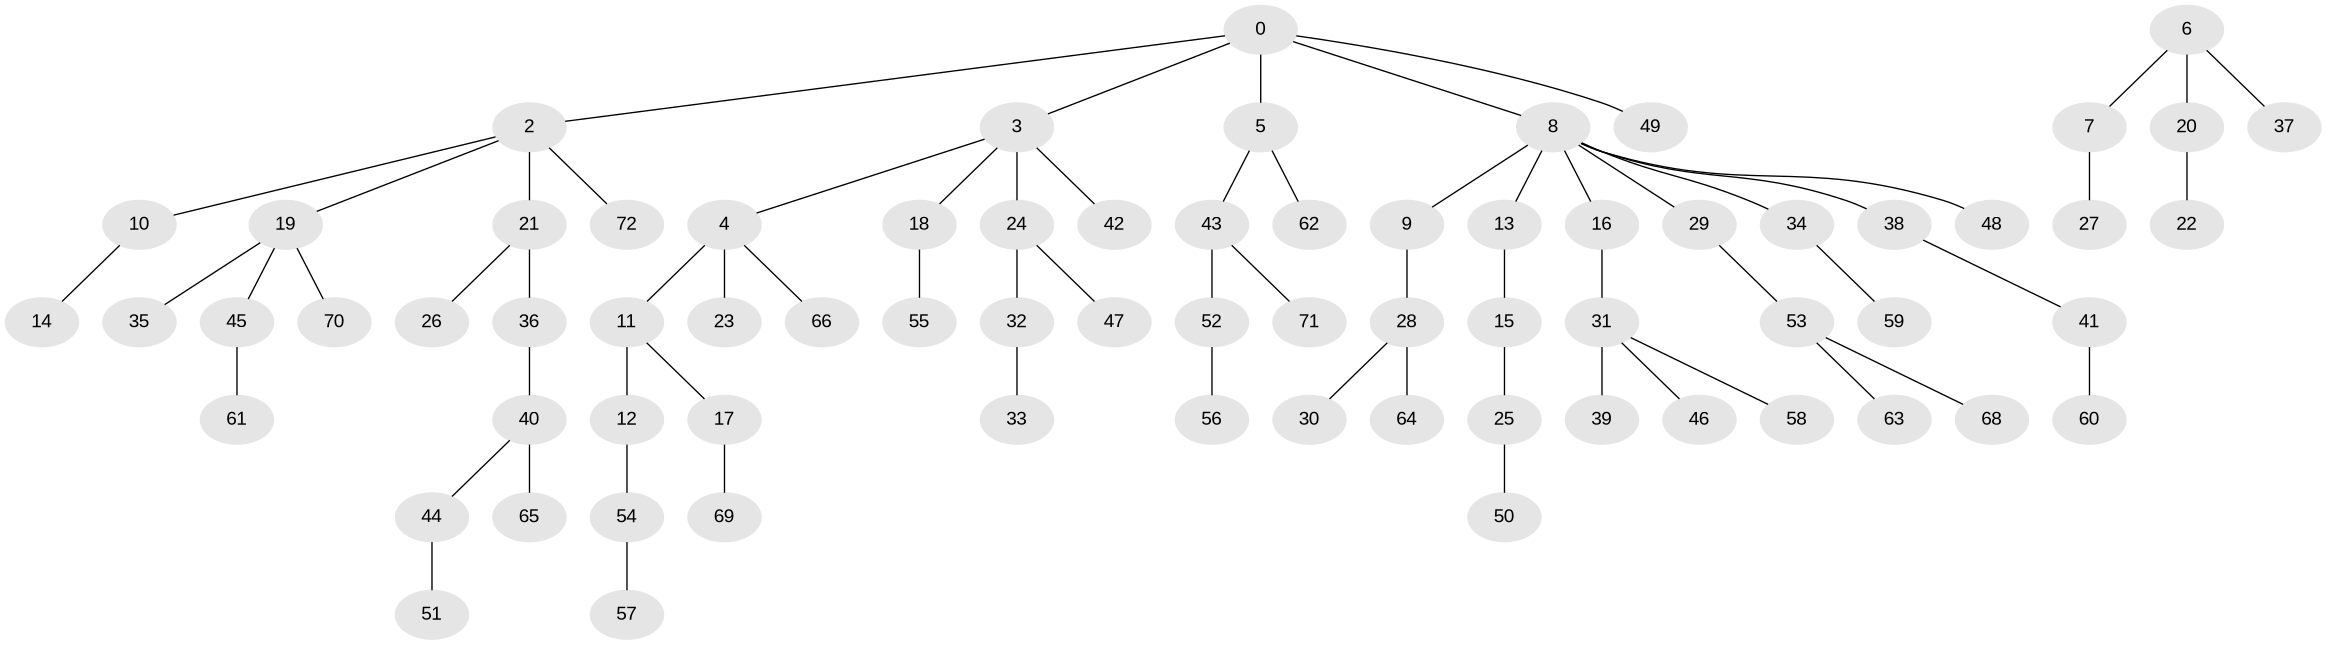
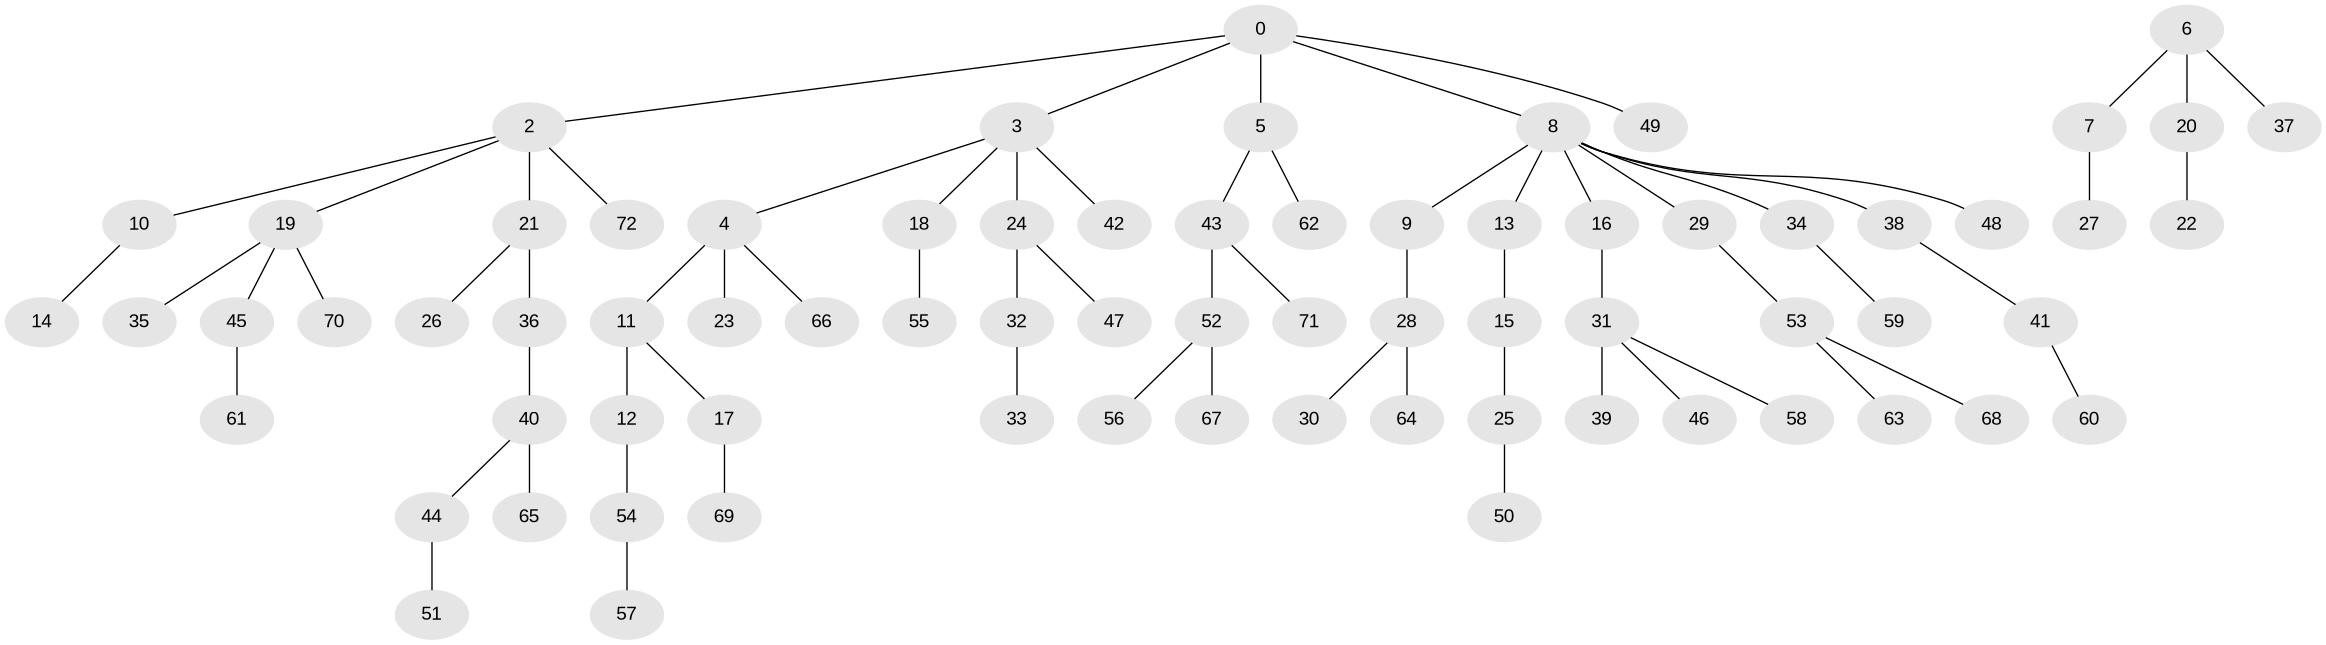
none -> (1212, 420)
